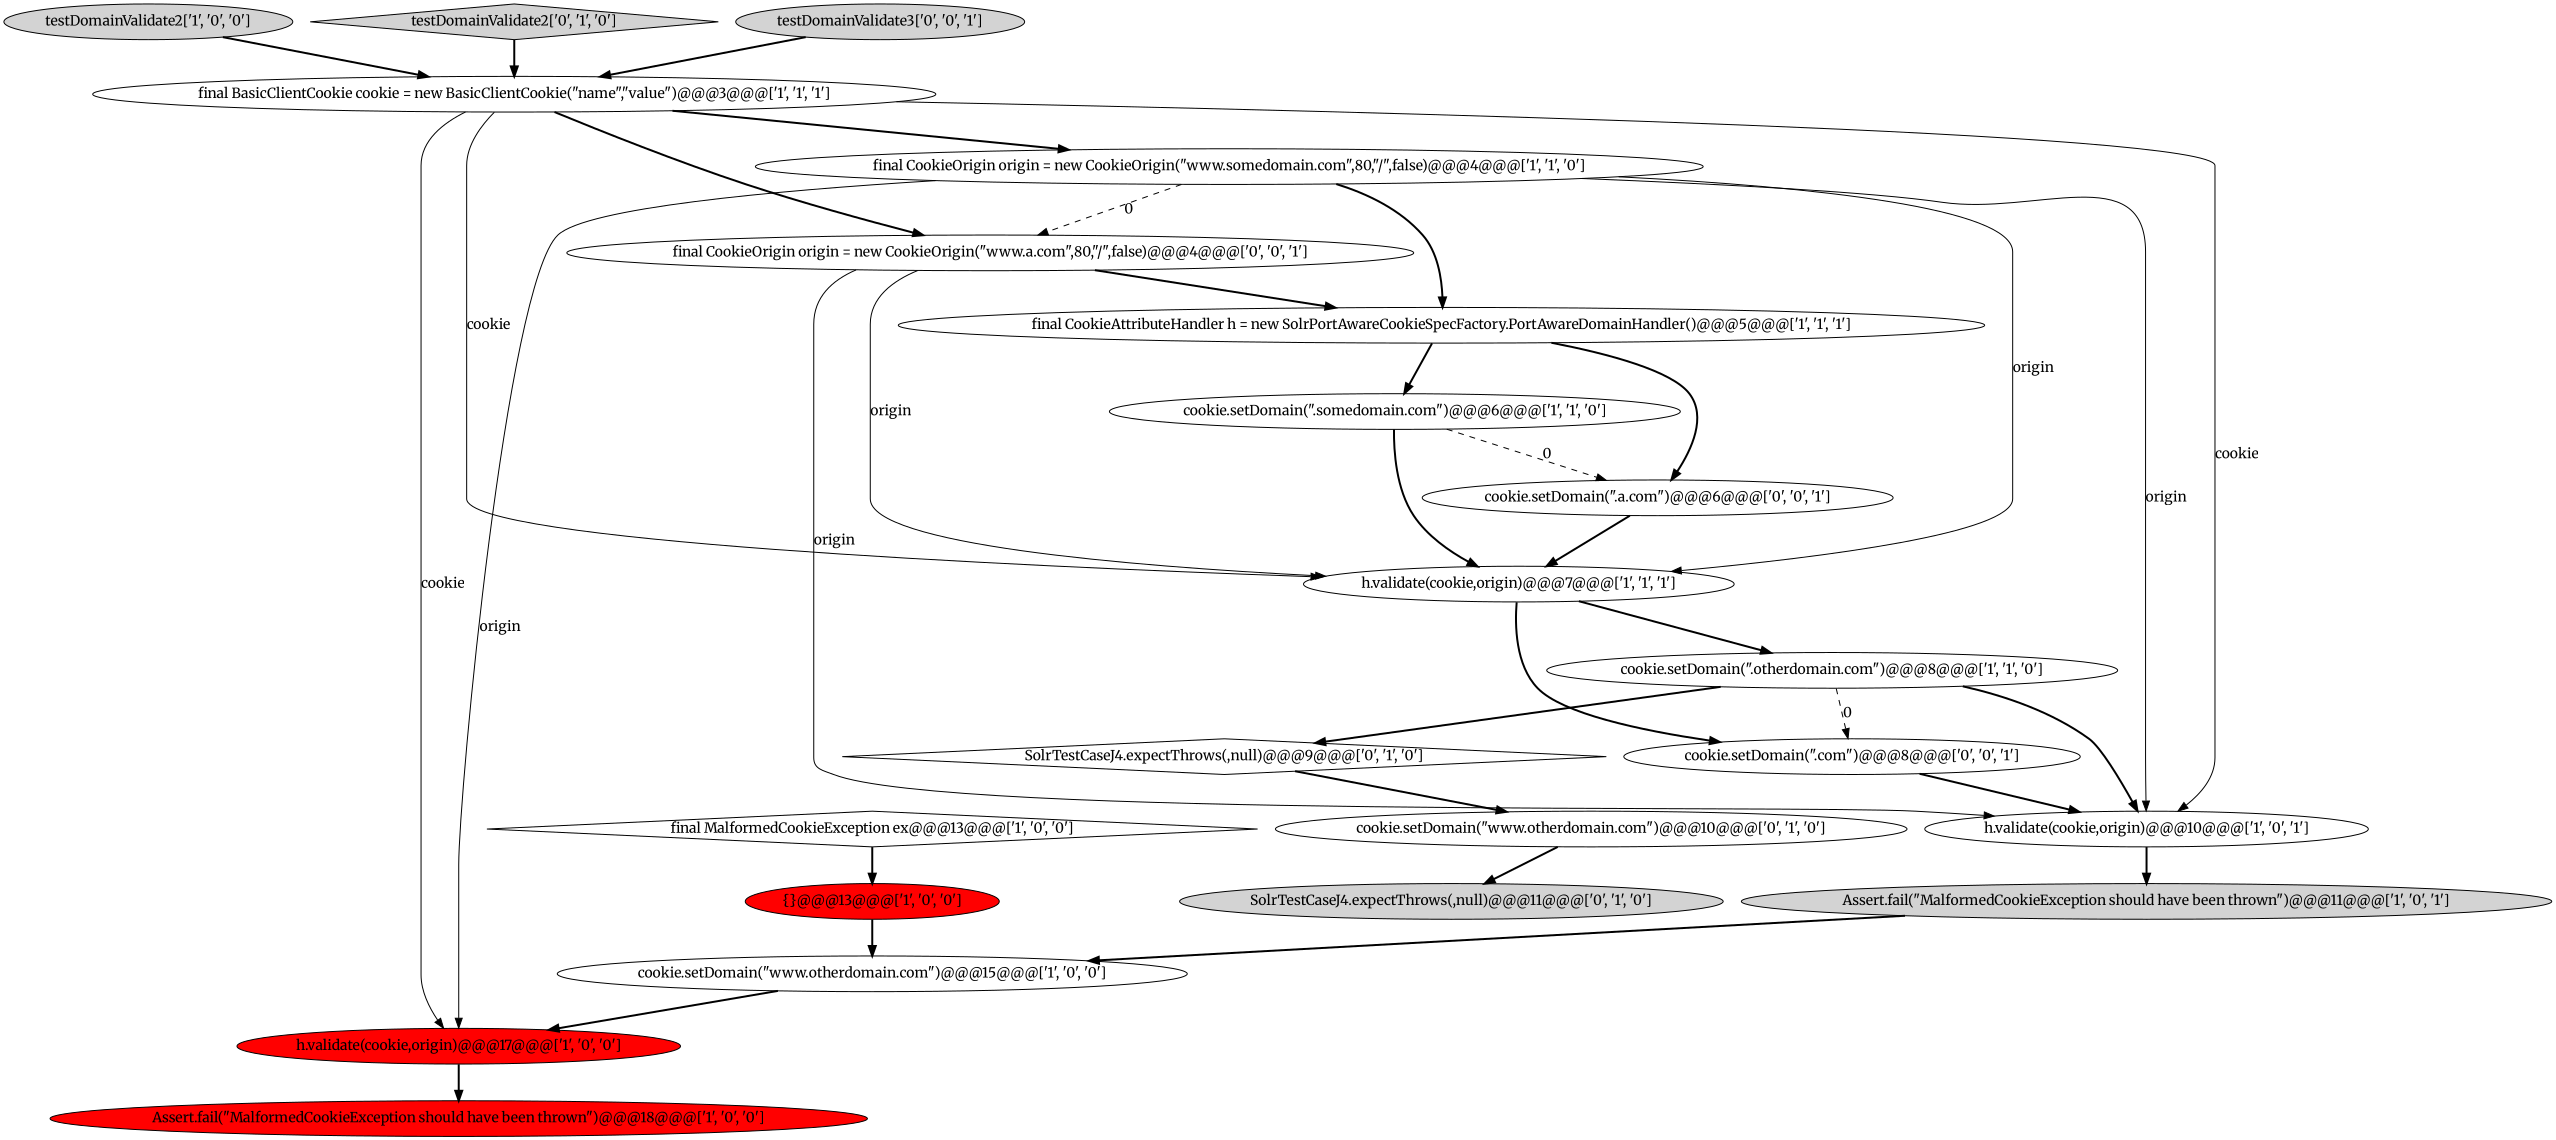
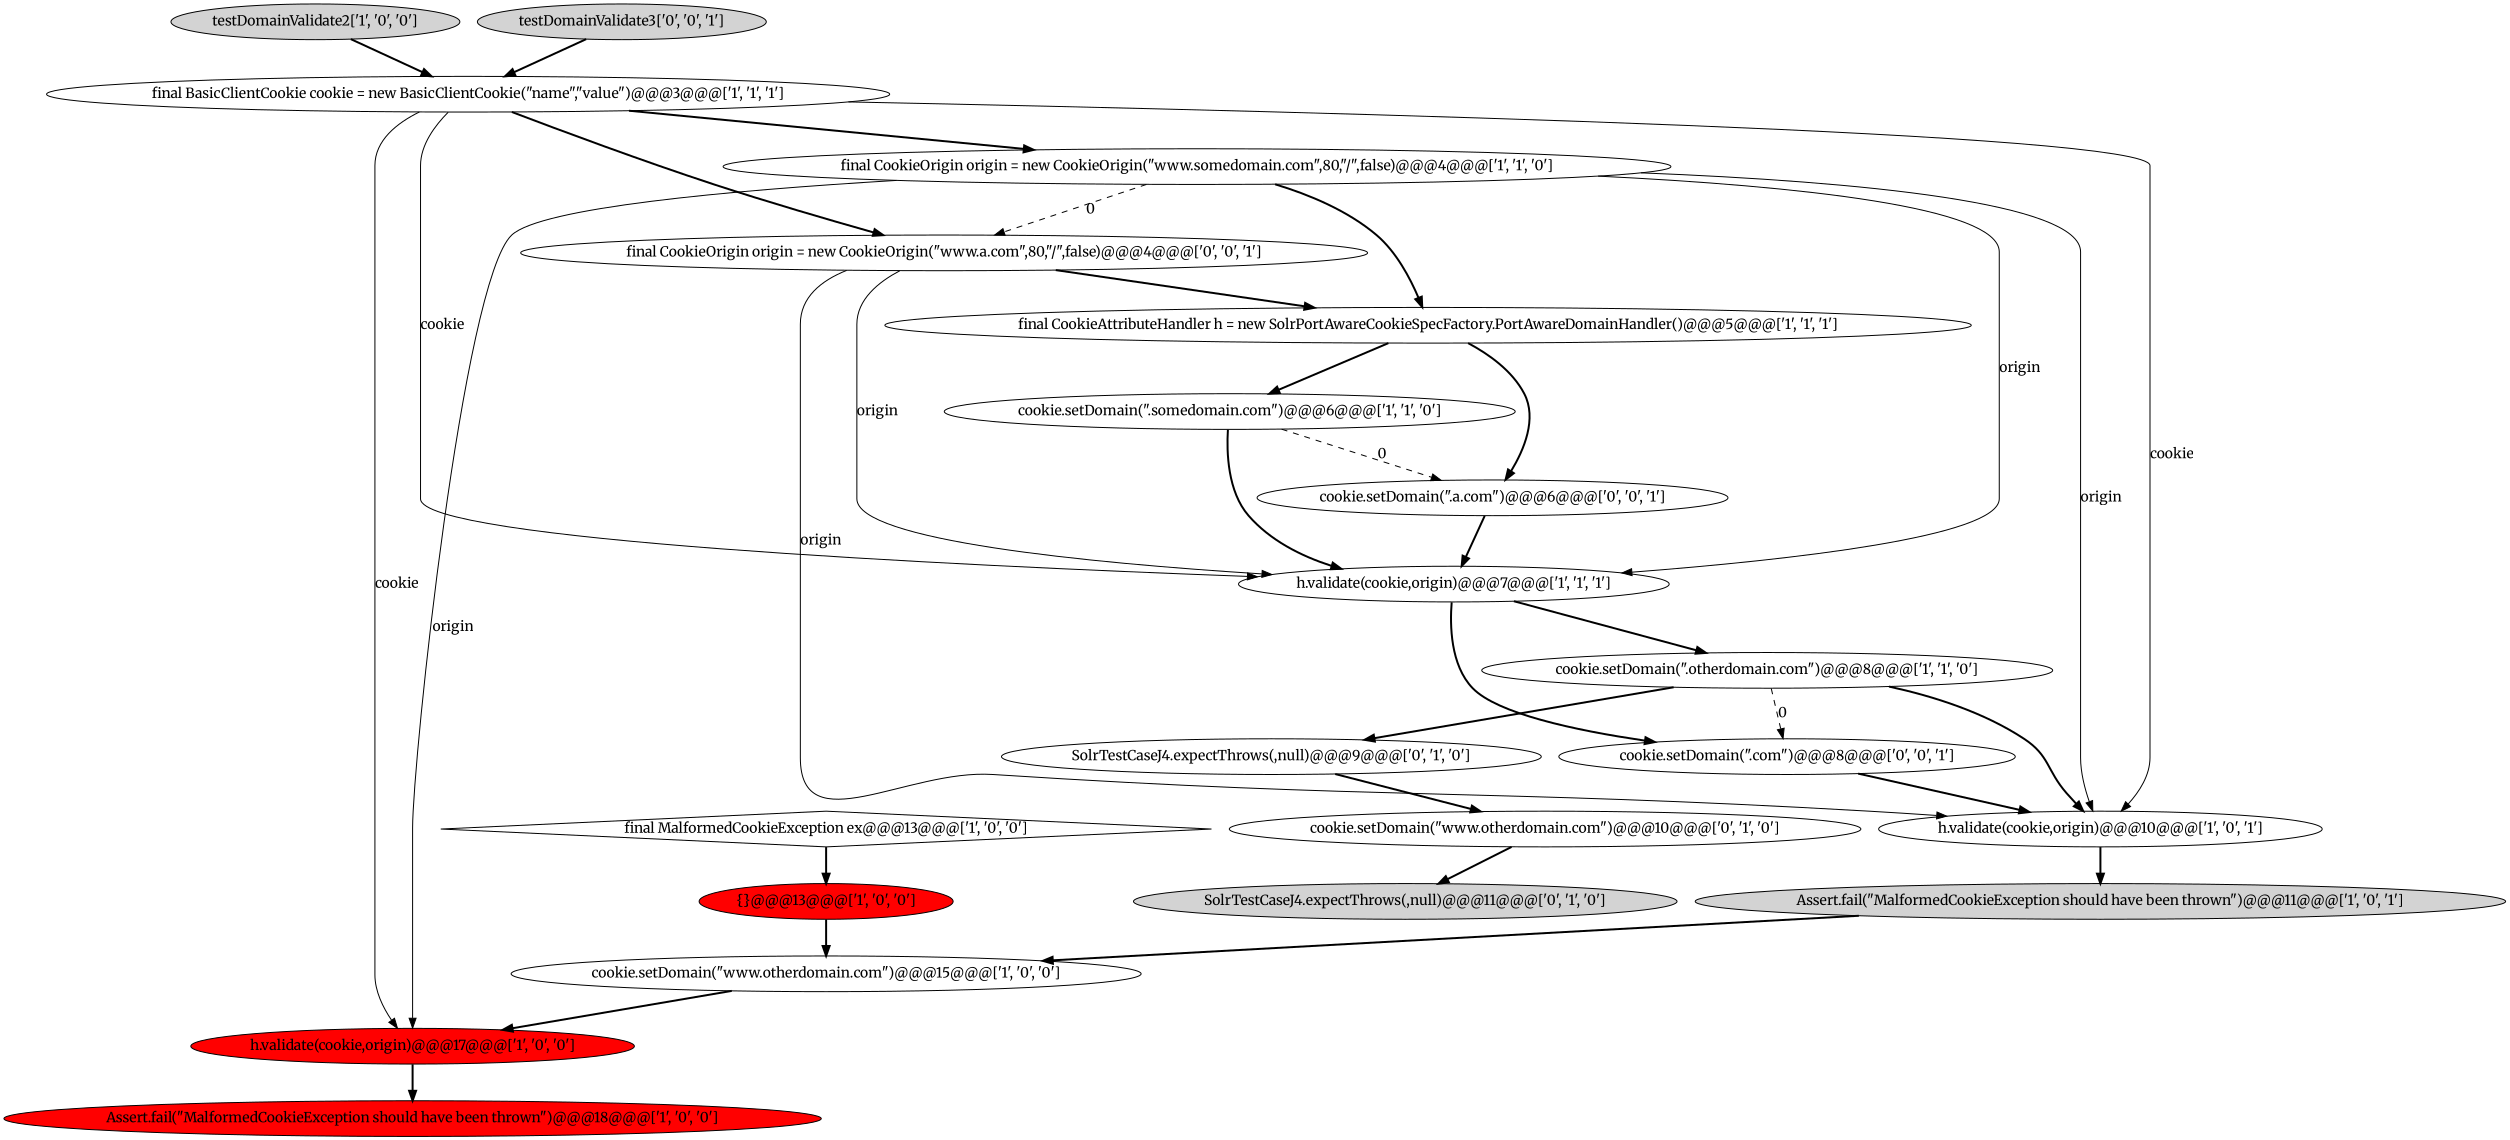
(514, 22) -> none
(1224, 757) -> (1271, 757)
